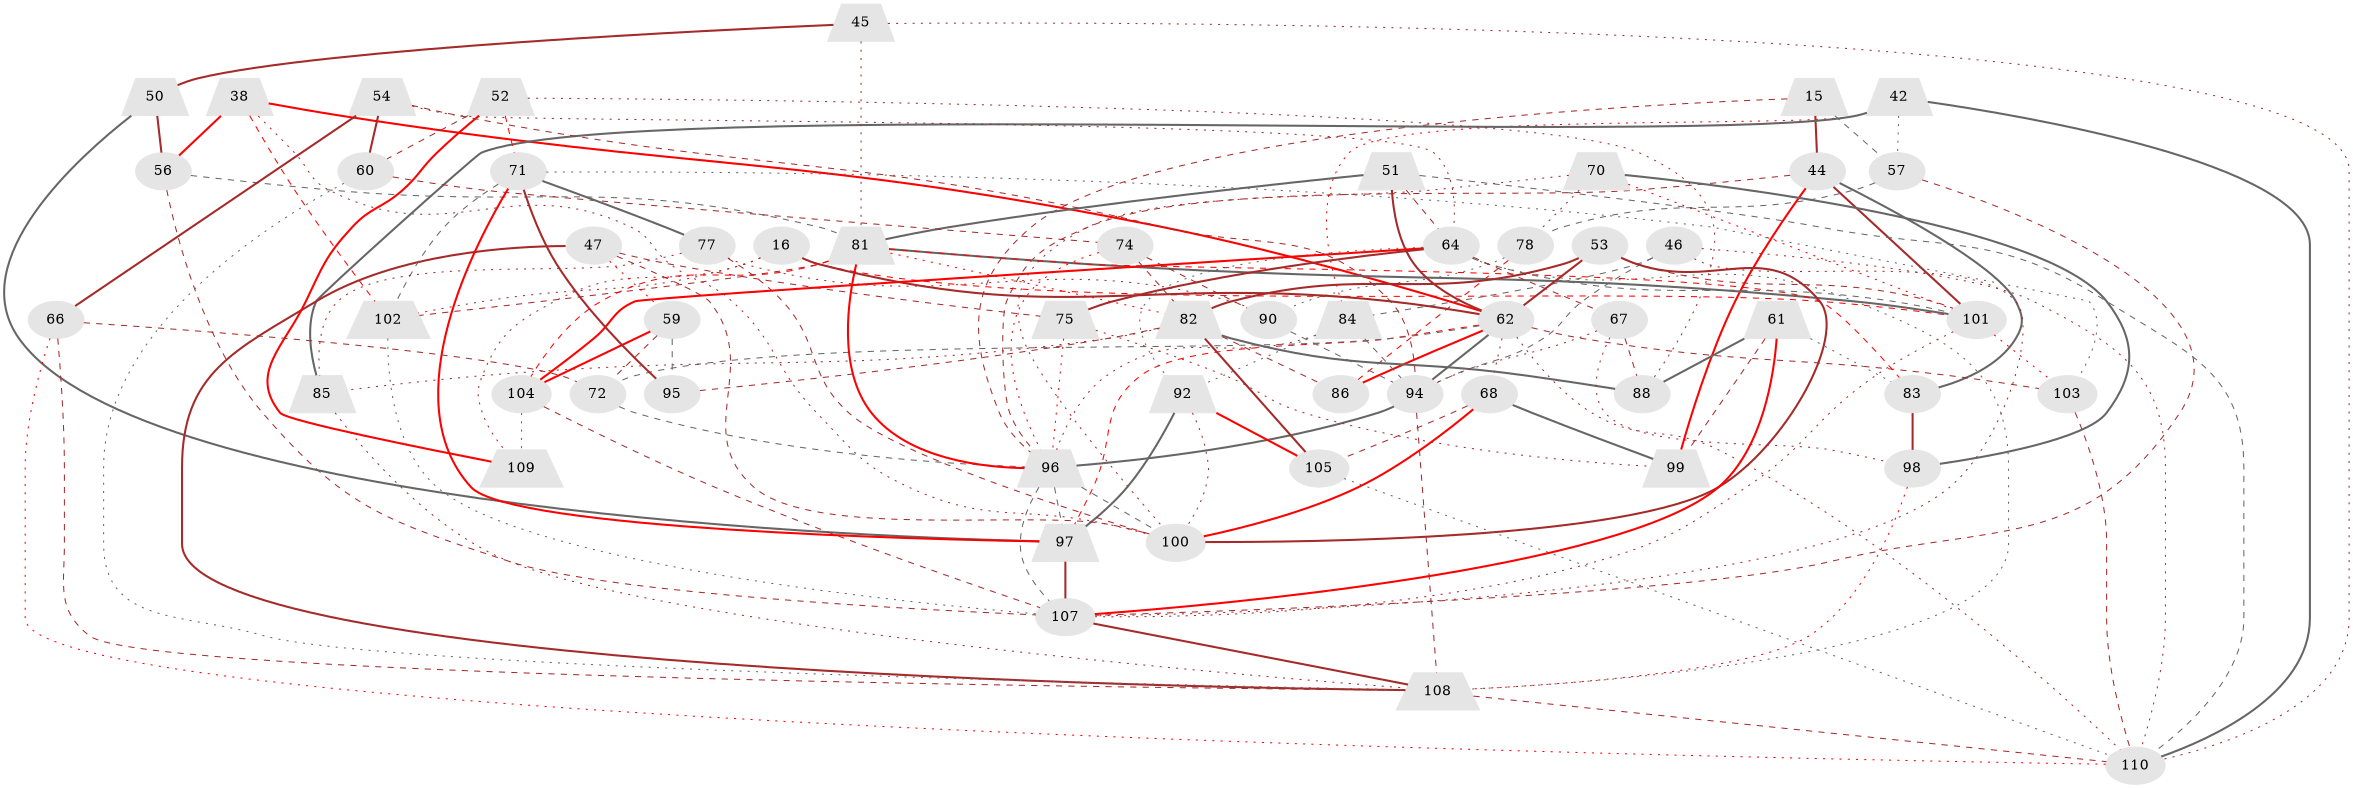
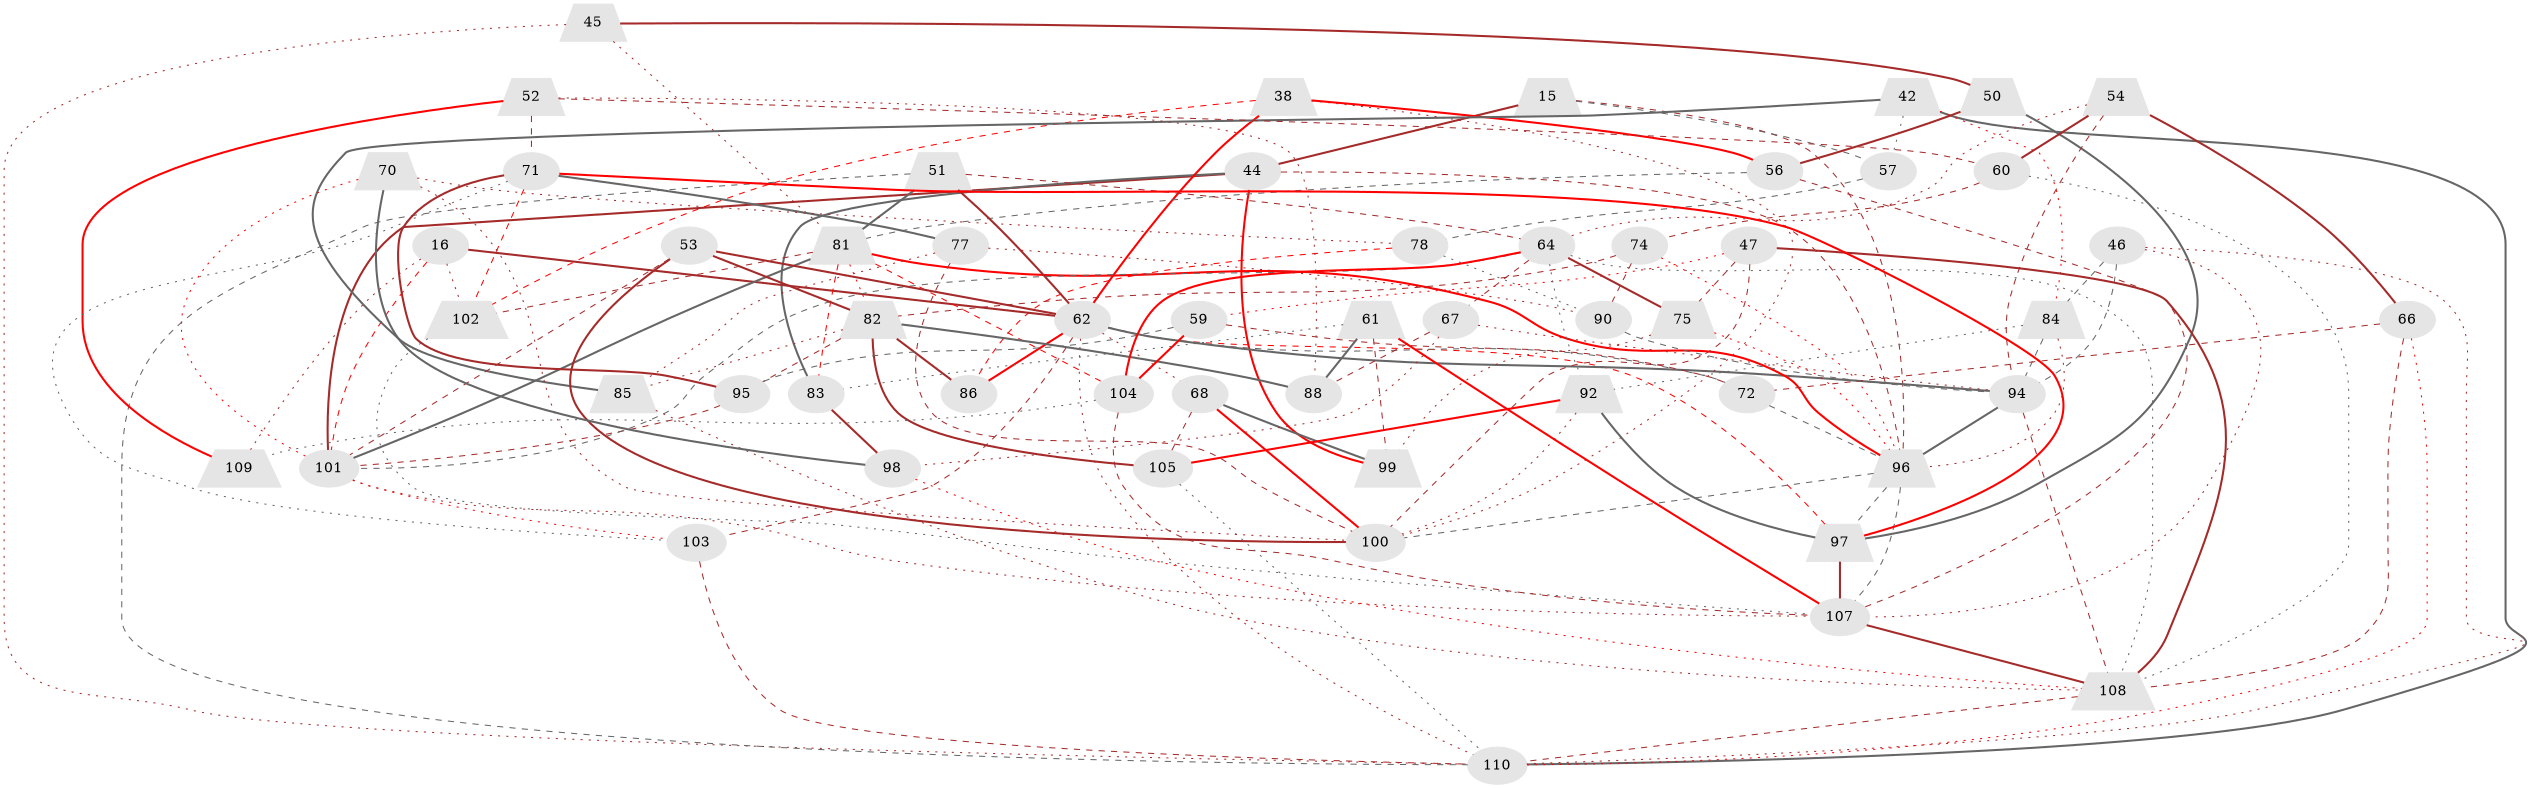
(438, 234) -> (500, 242)
(1273, 361) -> (924, 359)
none -> (541, 445)
(1855, 557) -> none
